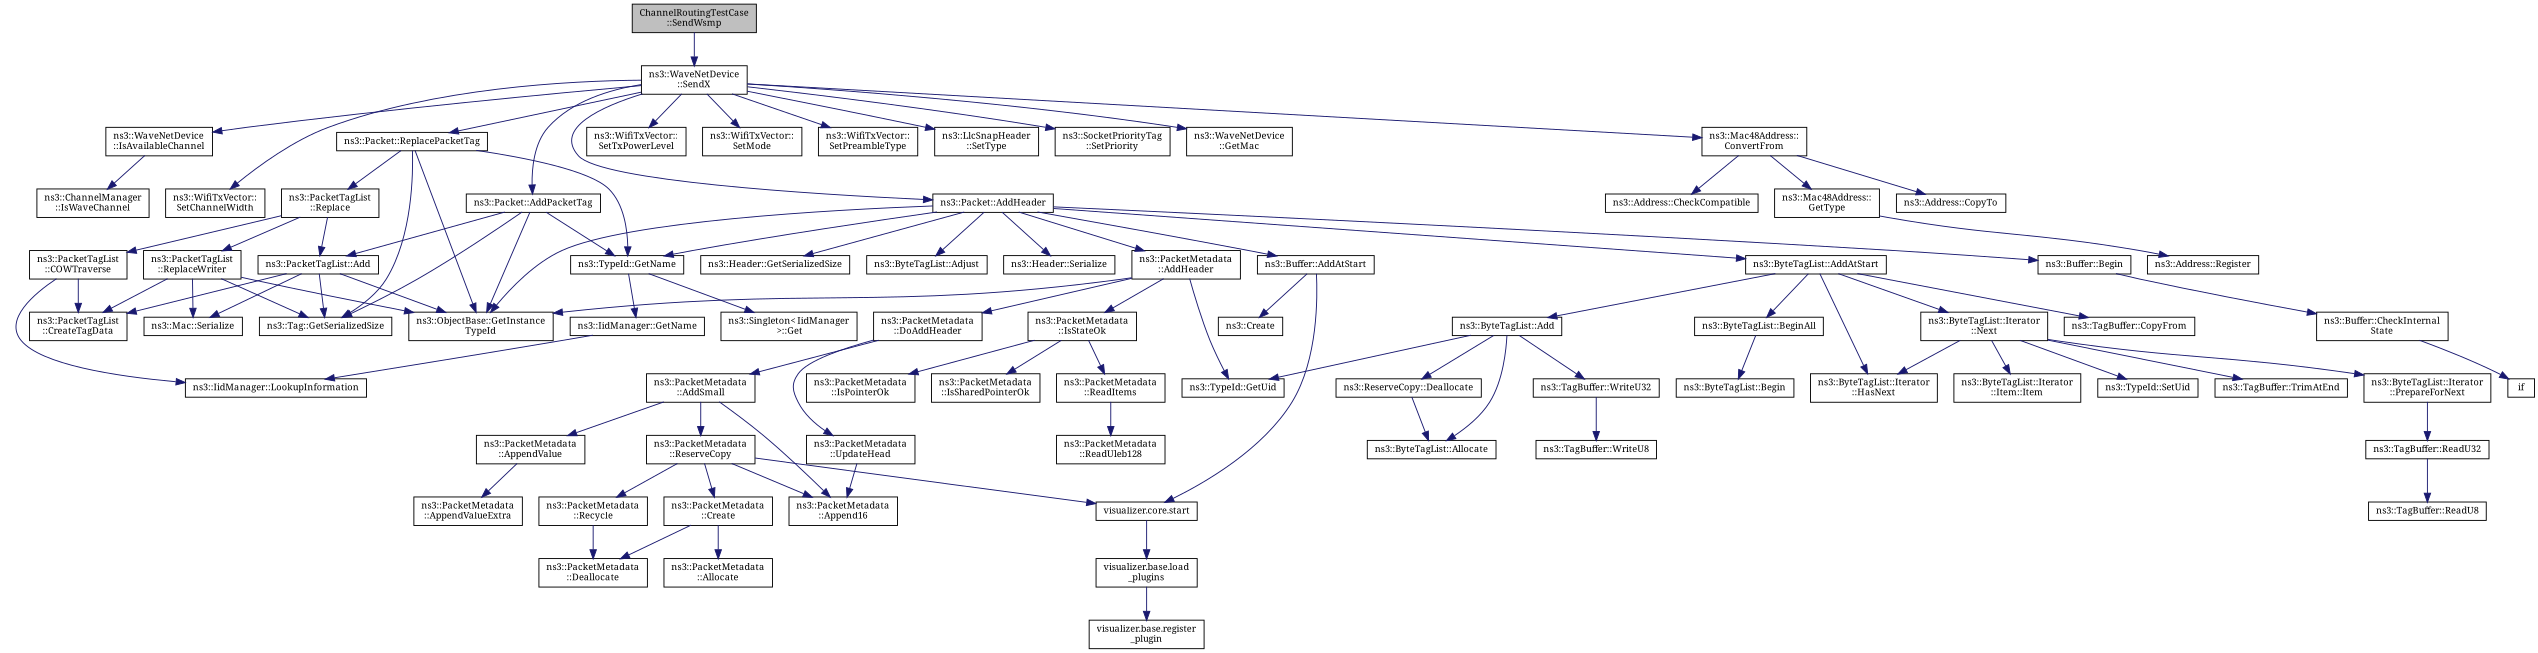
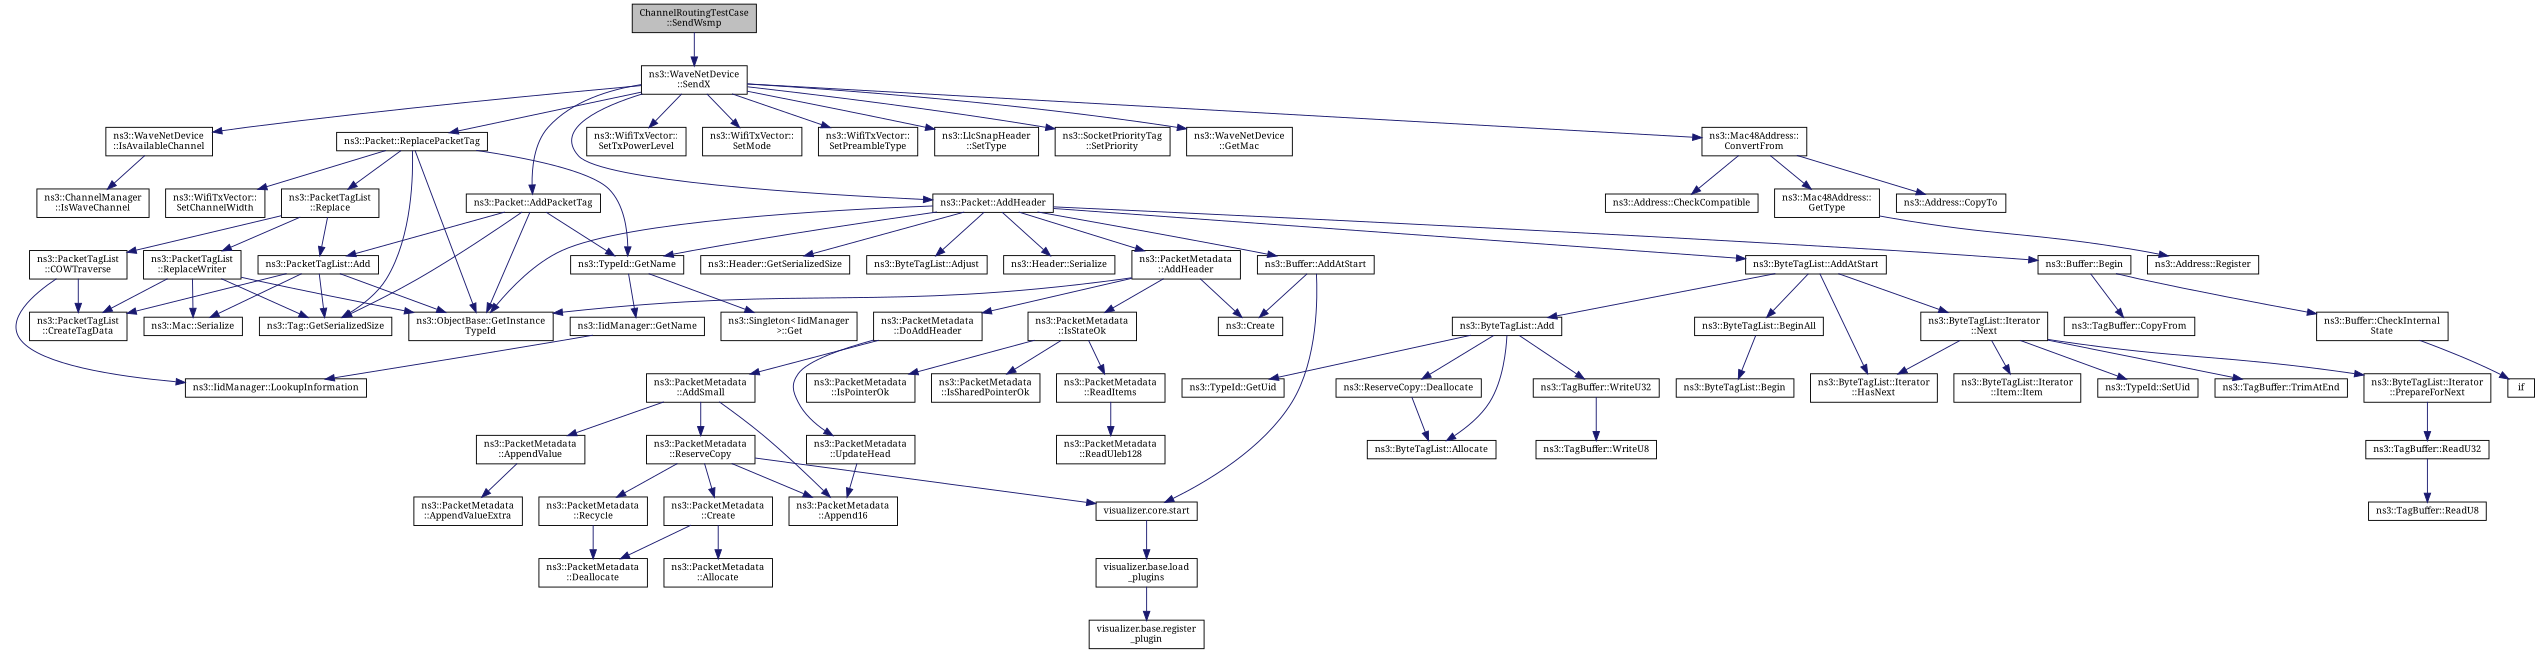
(430, 100) -> (326, 169)
(1968, 295) -> (2104, 292)
(1204, 326) -> (1218, 295)
